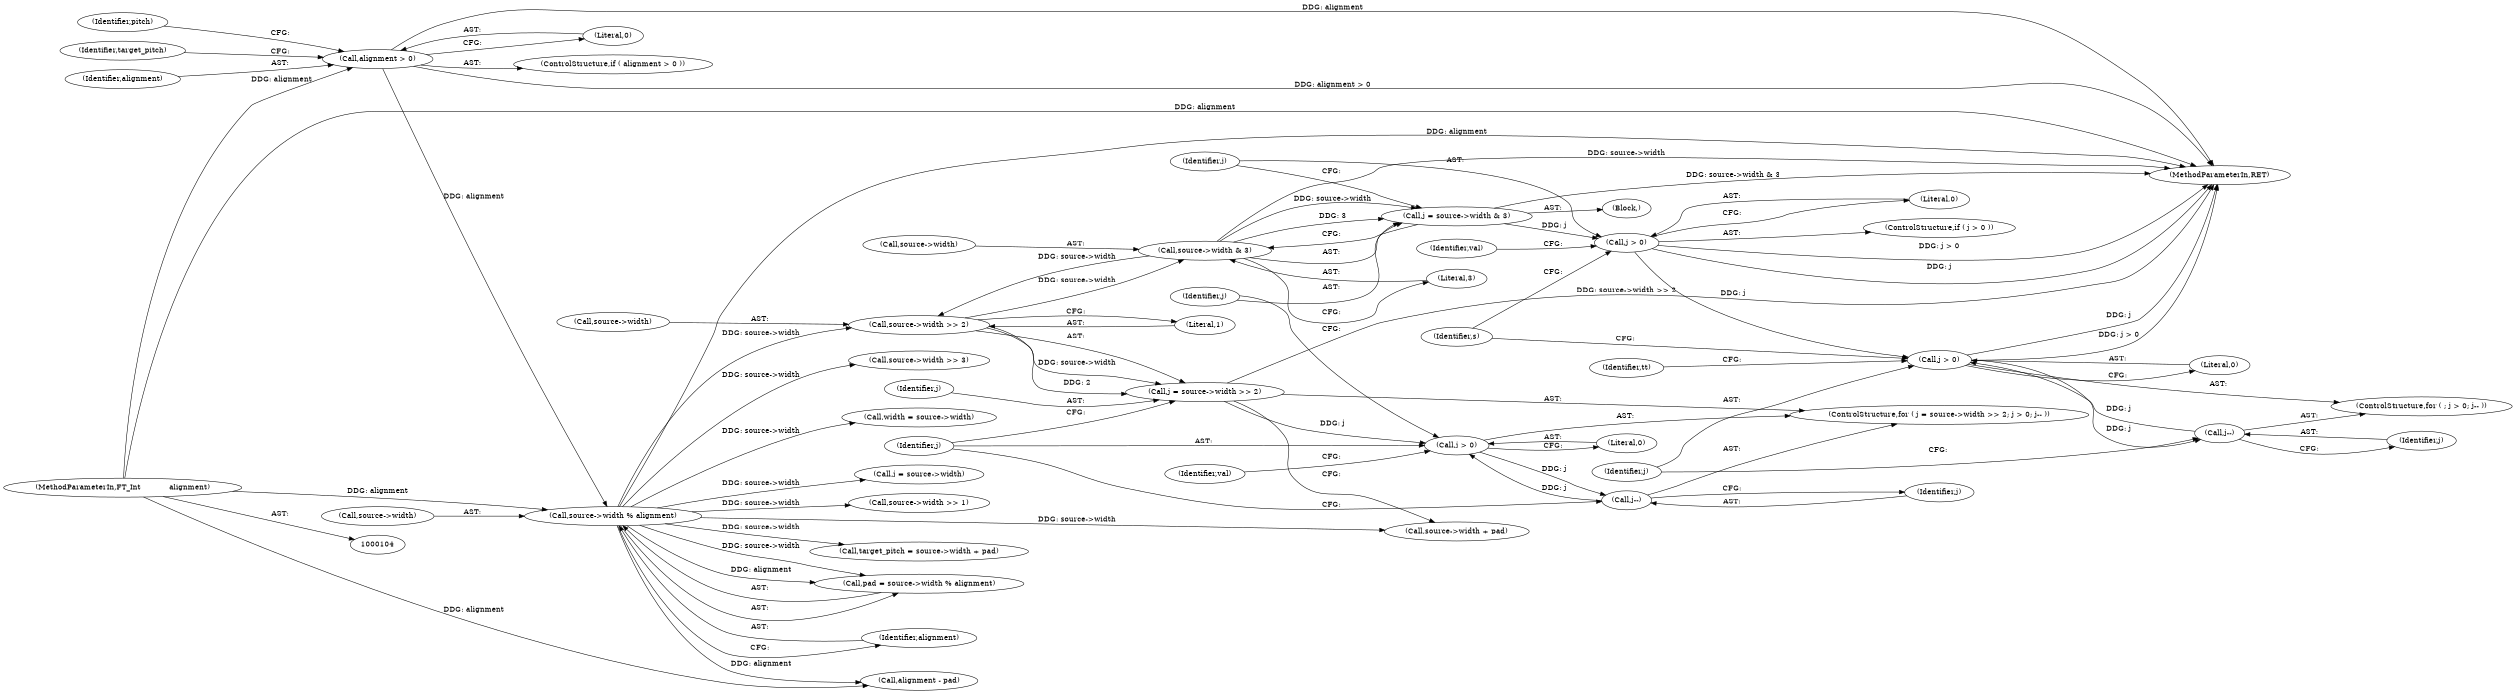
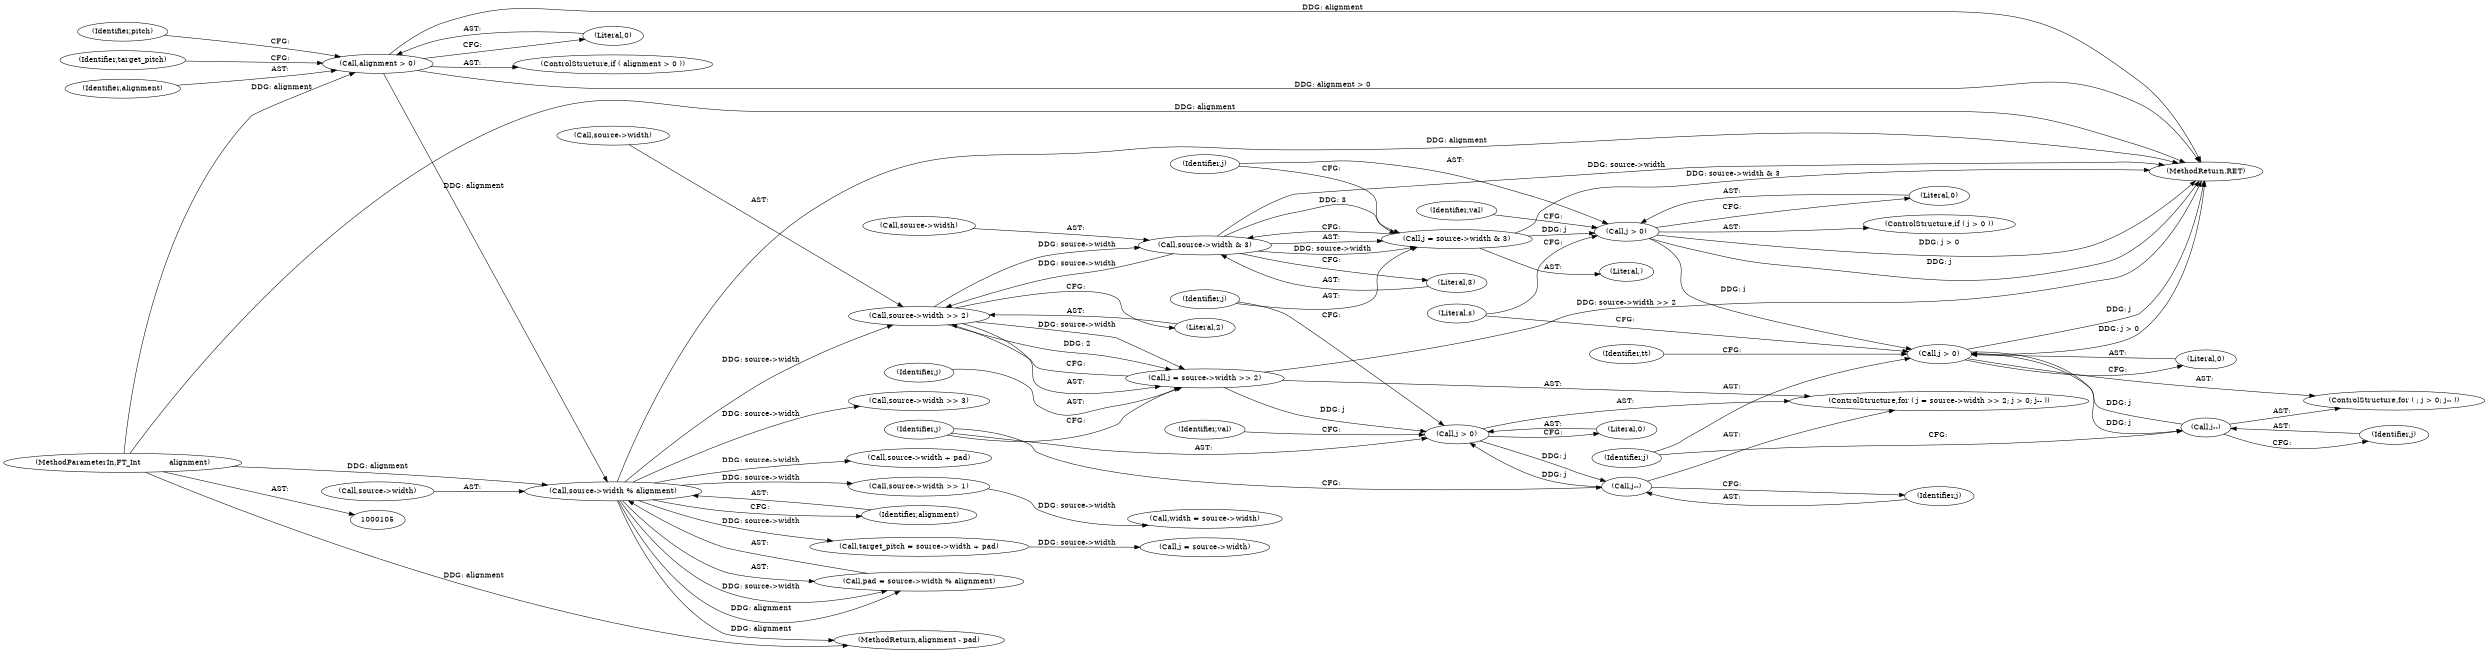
(2220, 175) -> (2206, 172)
(1627, 208) -> (1627, 272)
(1205, 325) -> (1205, 328)
(1457, 337) -> (1457, 314)
(737, 457) -> (1062, 518)
(1309, 489) -> (1037, 367)
(758, 492) -> (1082, 547)
(378, 545) -> (378, 520)
(919, 681) -> (919, 640)
